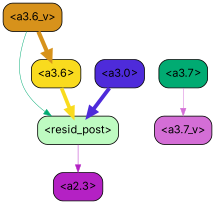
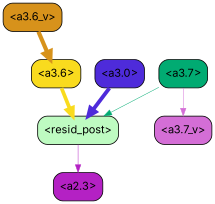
(20, 75) -> (135, 100)
